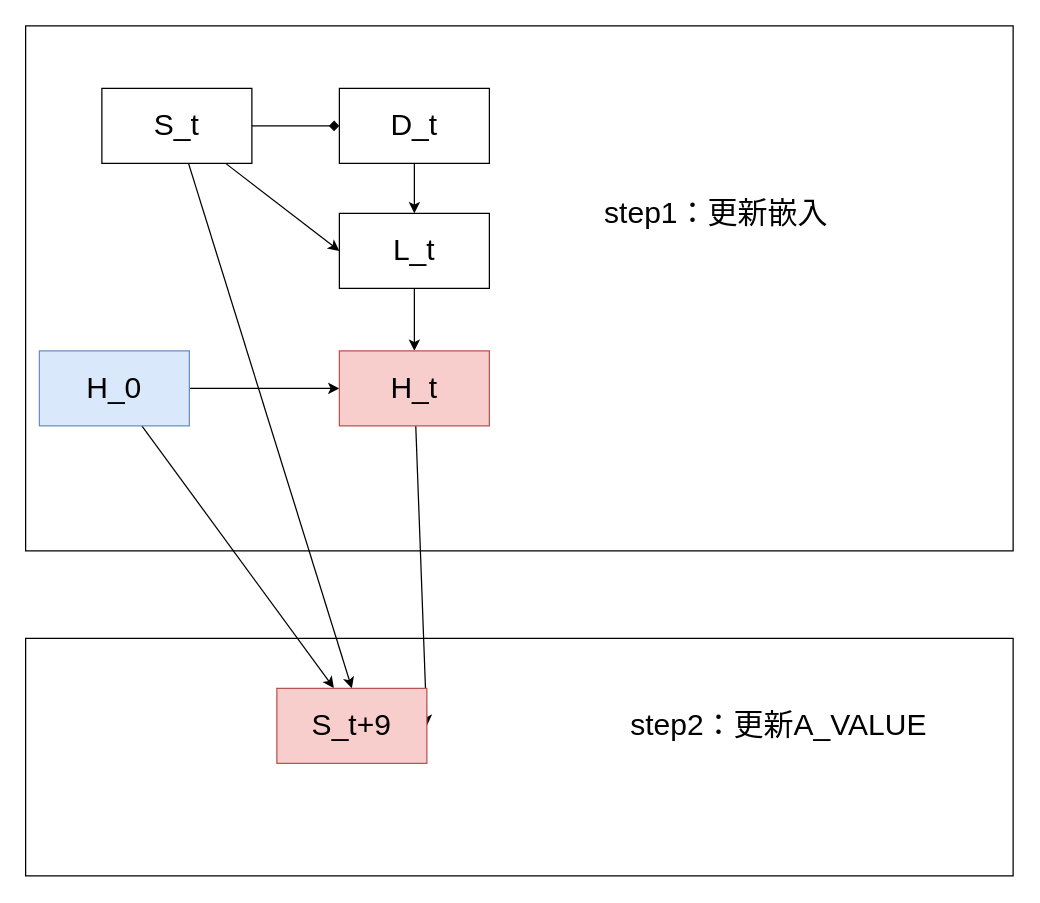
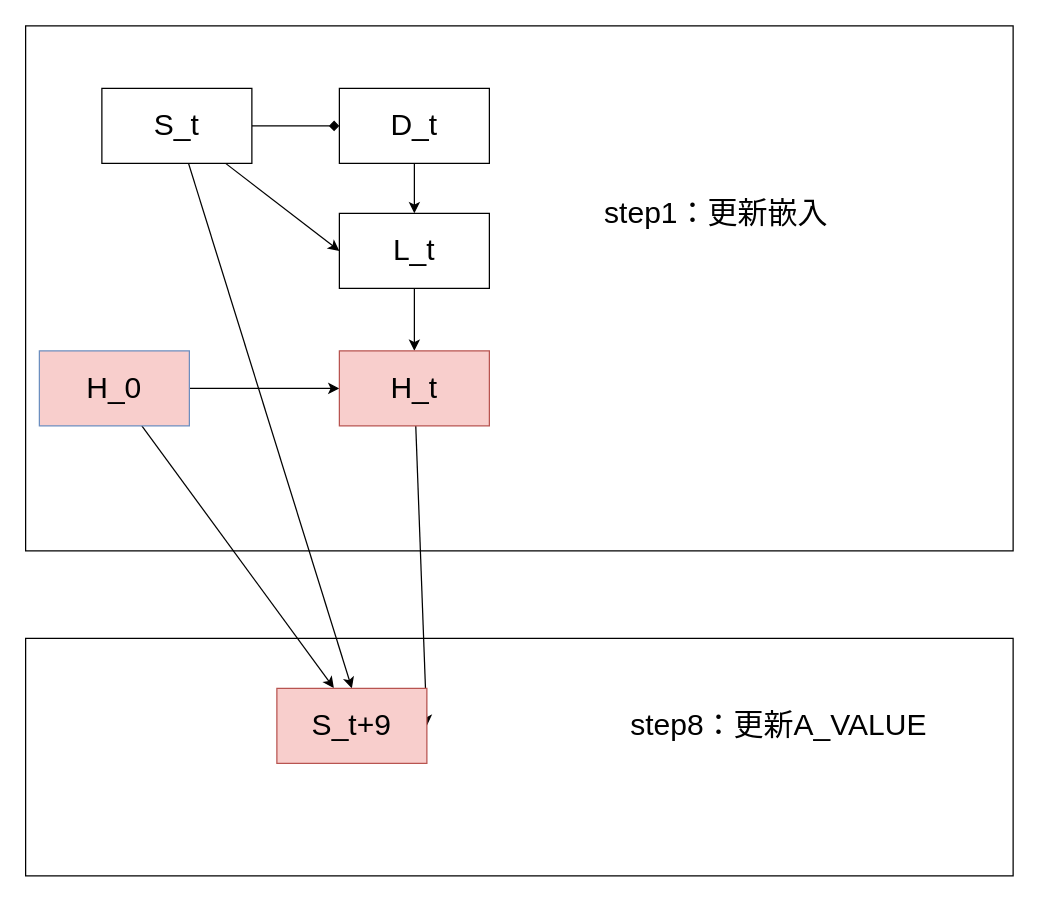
(114, 388) -> (114, 388)
(783, 726) -> (783, 726)
